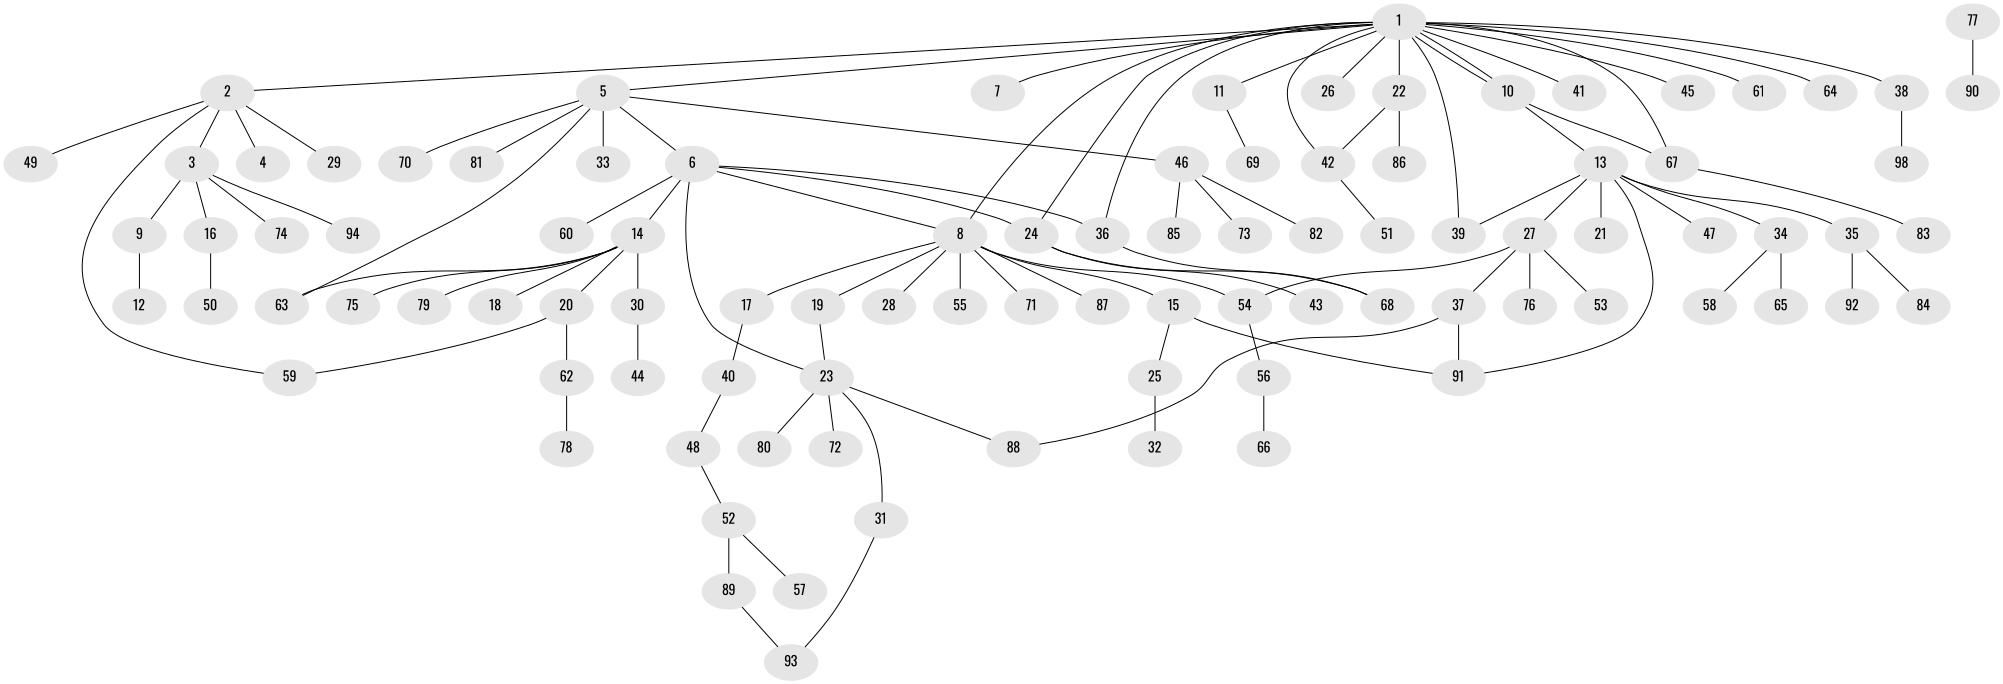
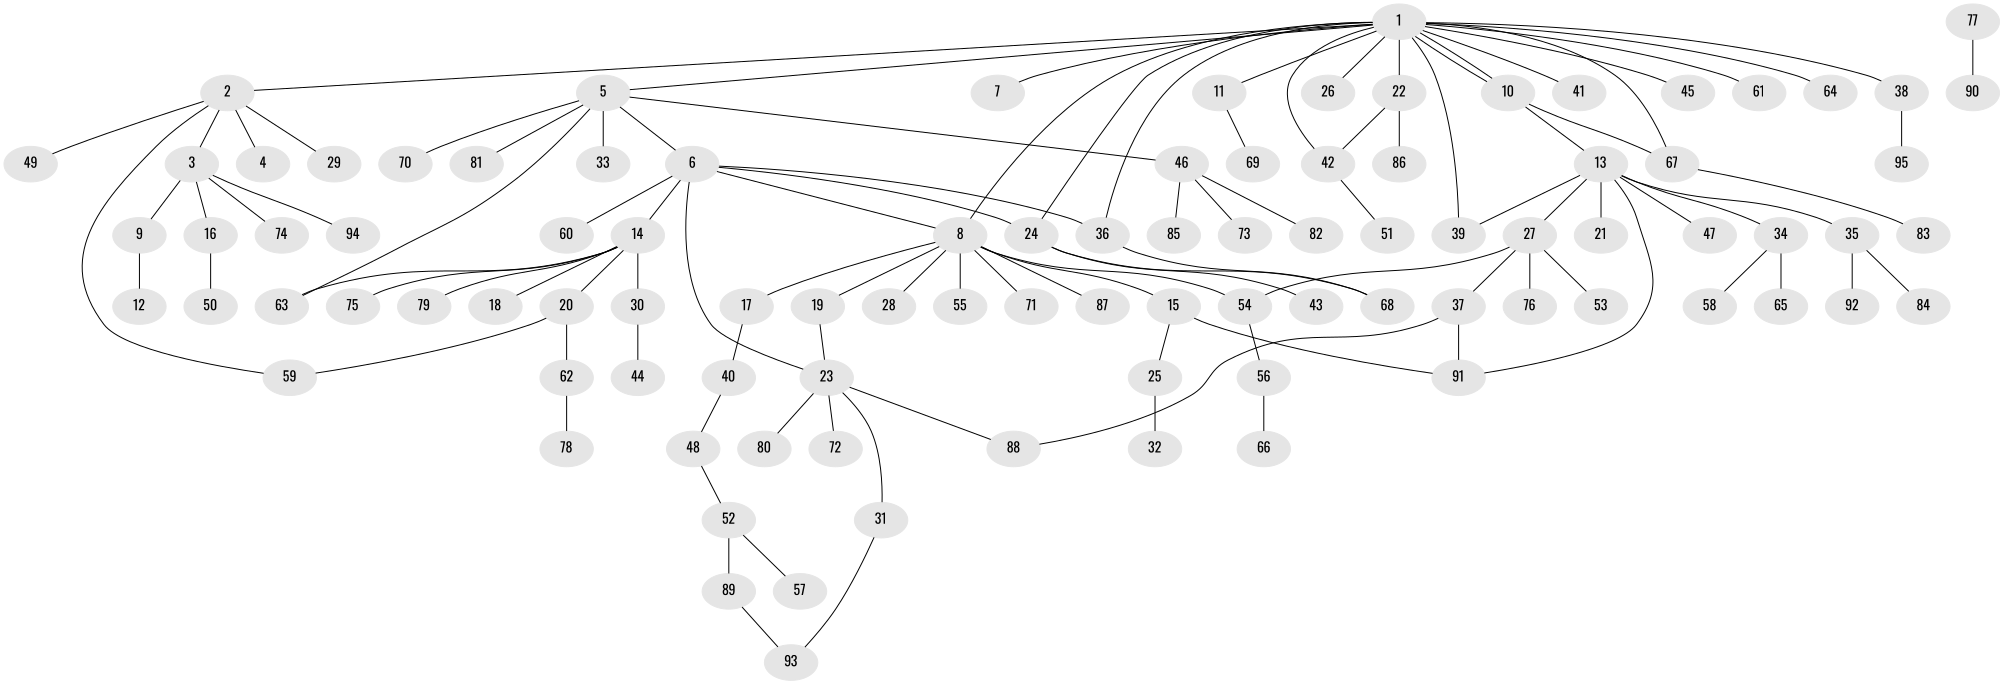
(1902, 164) -> (1902, 164)
